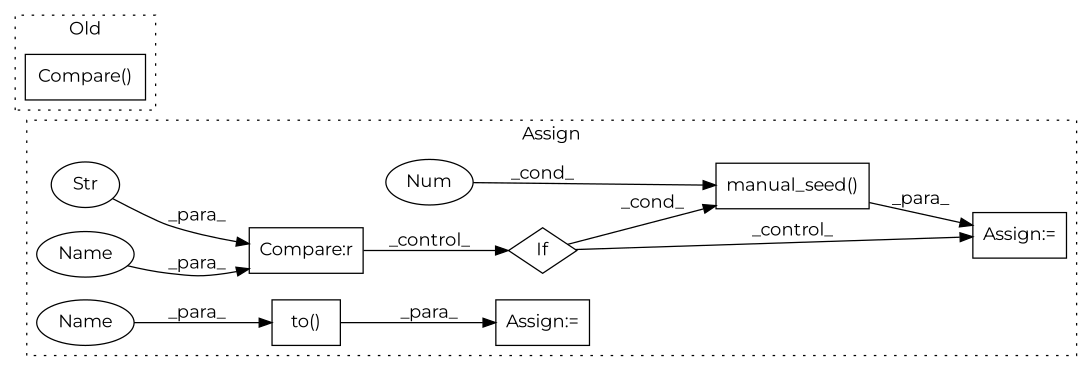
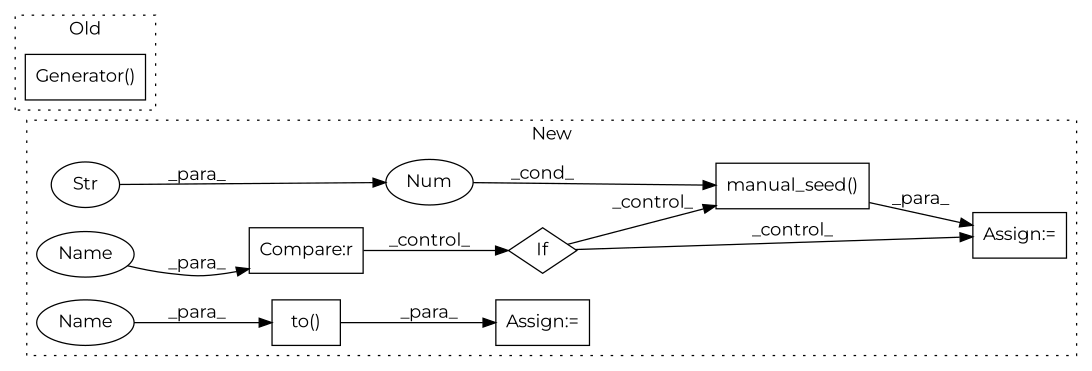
(85, 77) -> (85, 77)
(552, 135) -> (552, 135)
(653, 203) -> (653, 203)
(172, 227) -> (247, 184)
